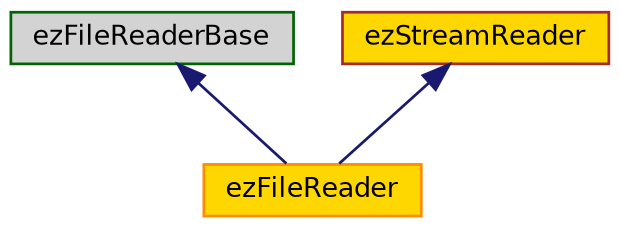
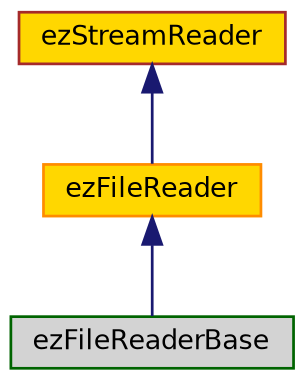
(242, 123) -> (152, 281)
